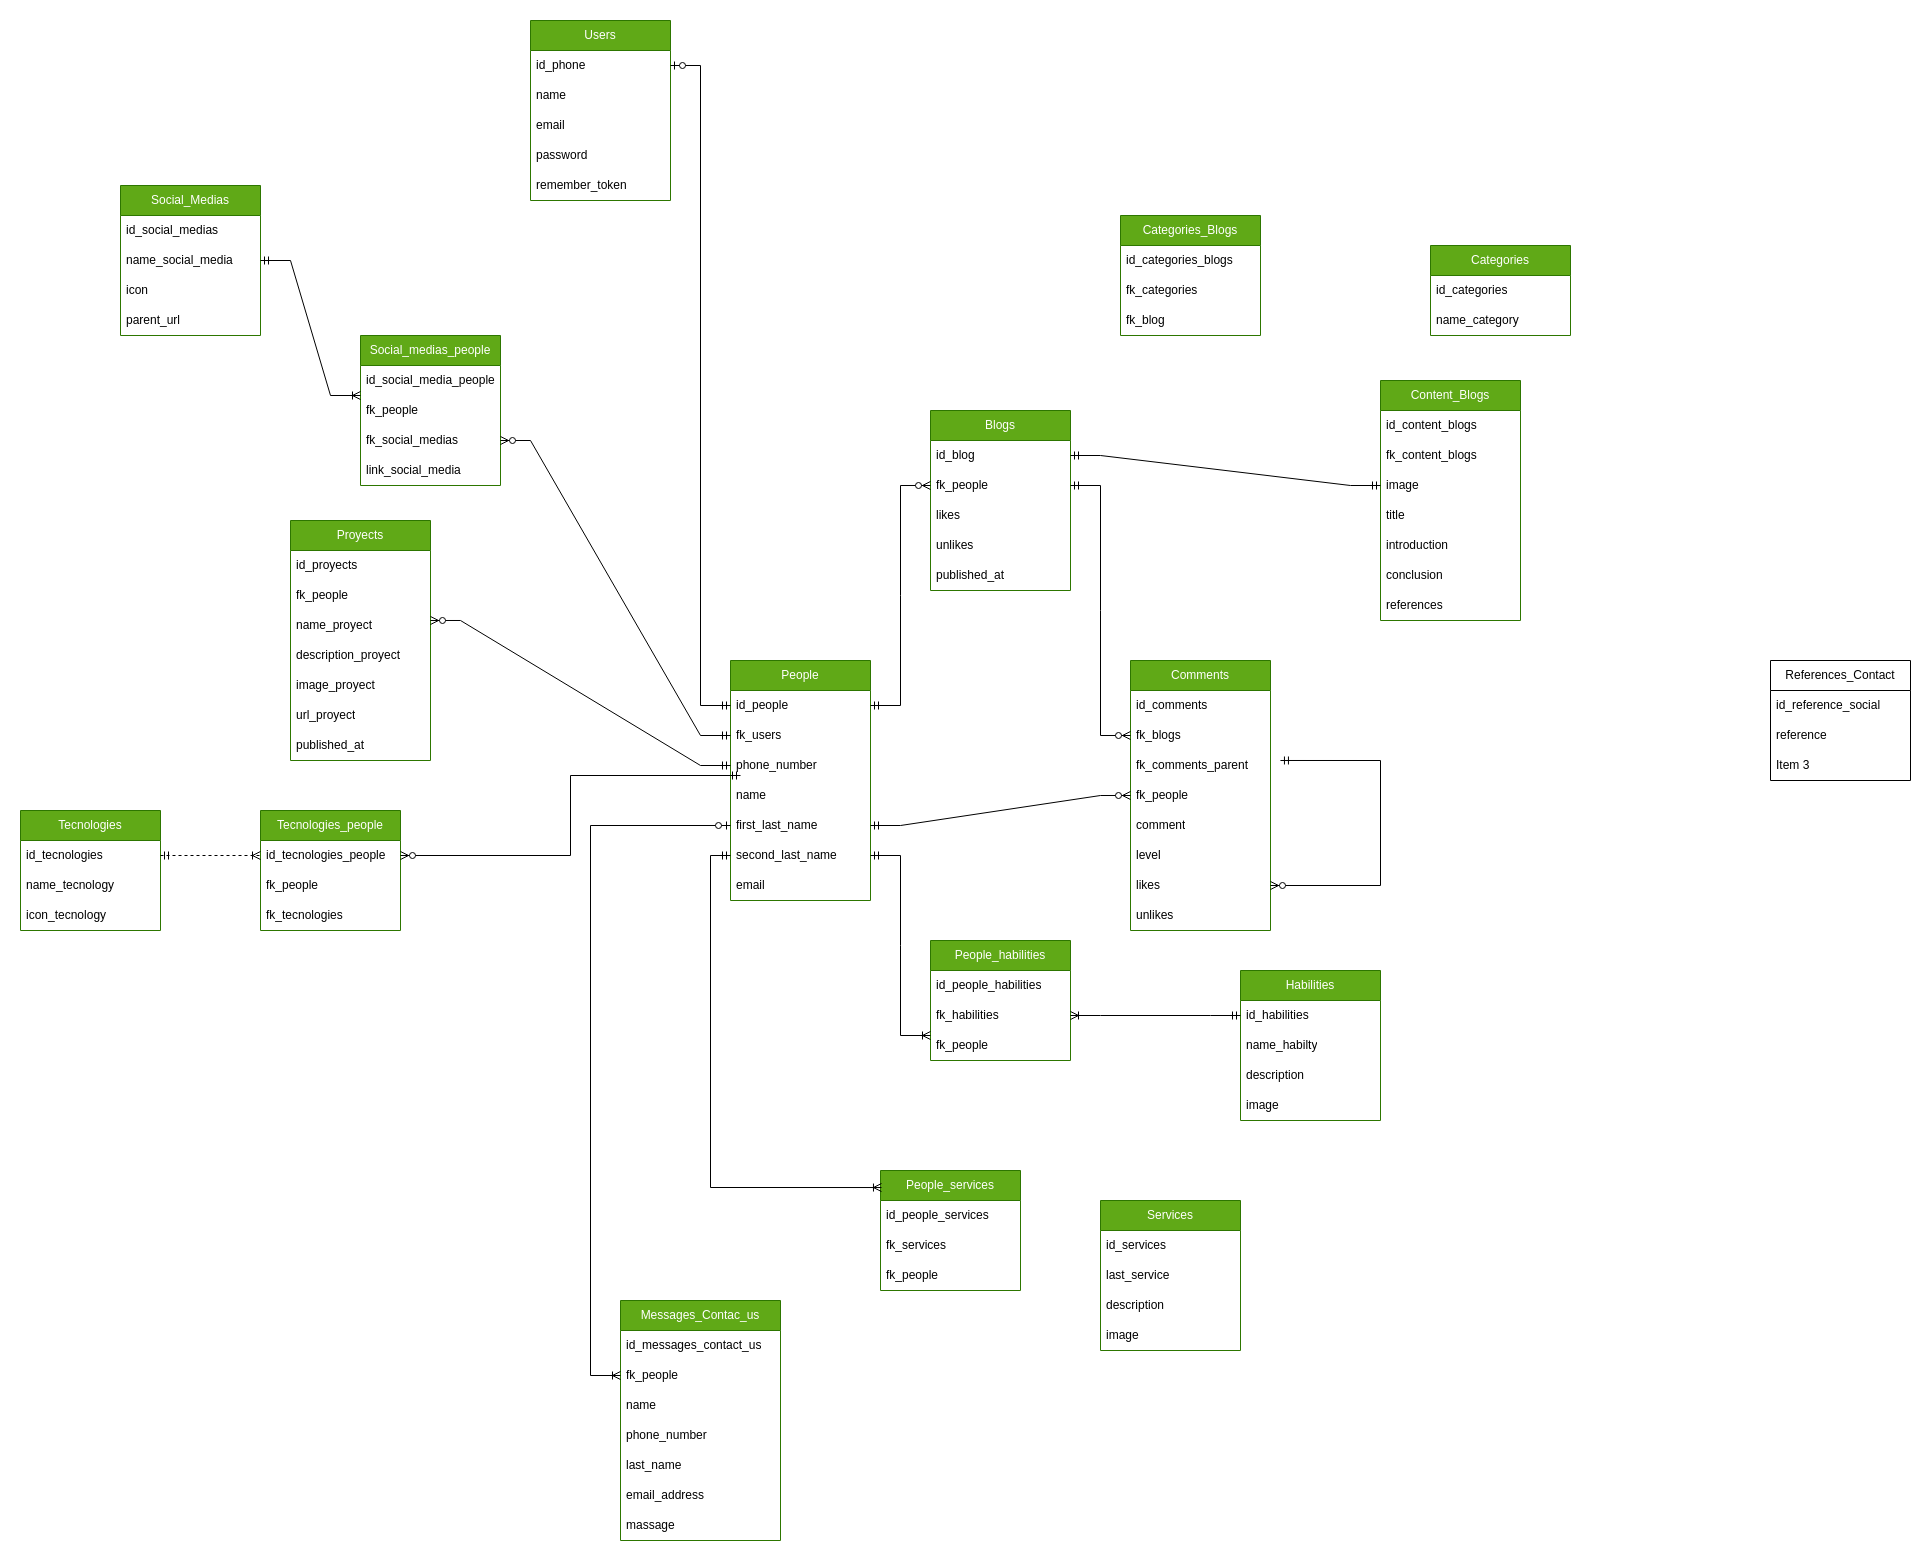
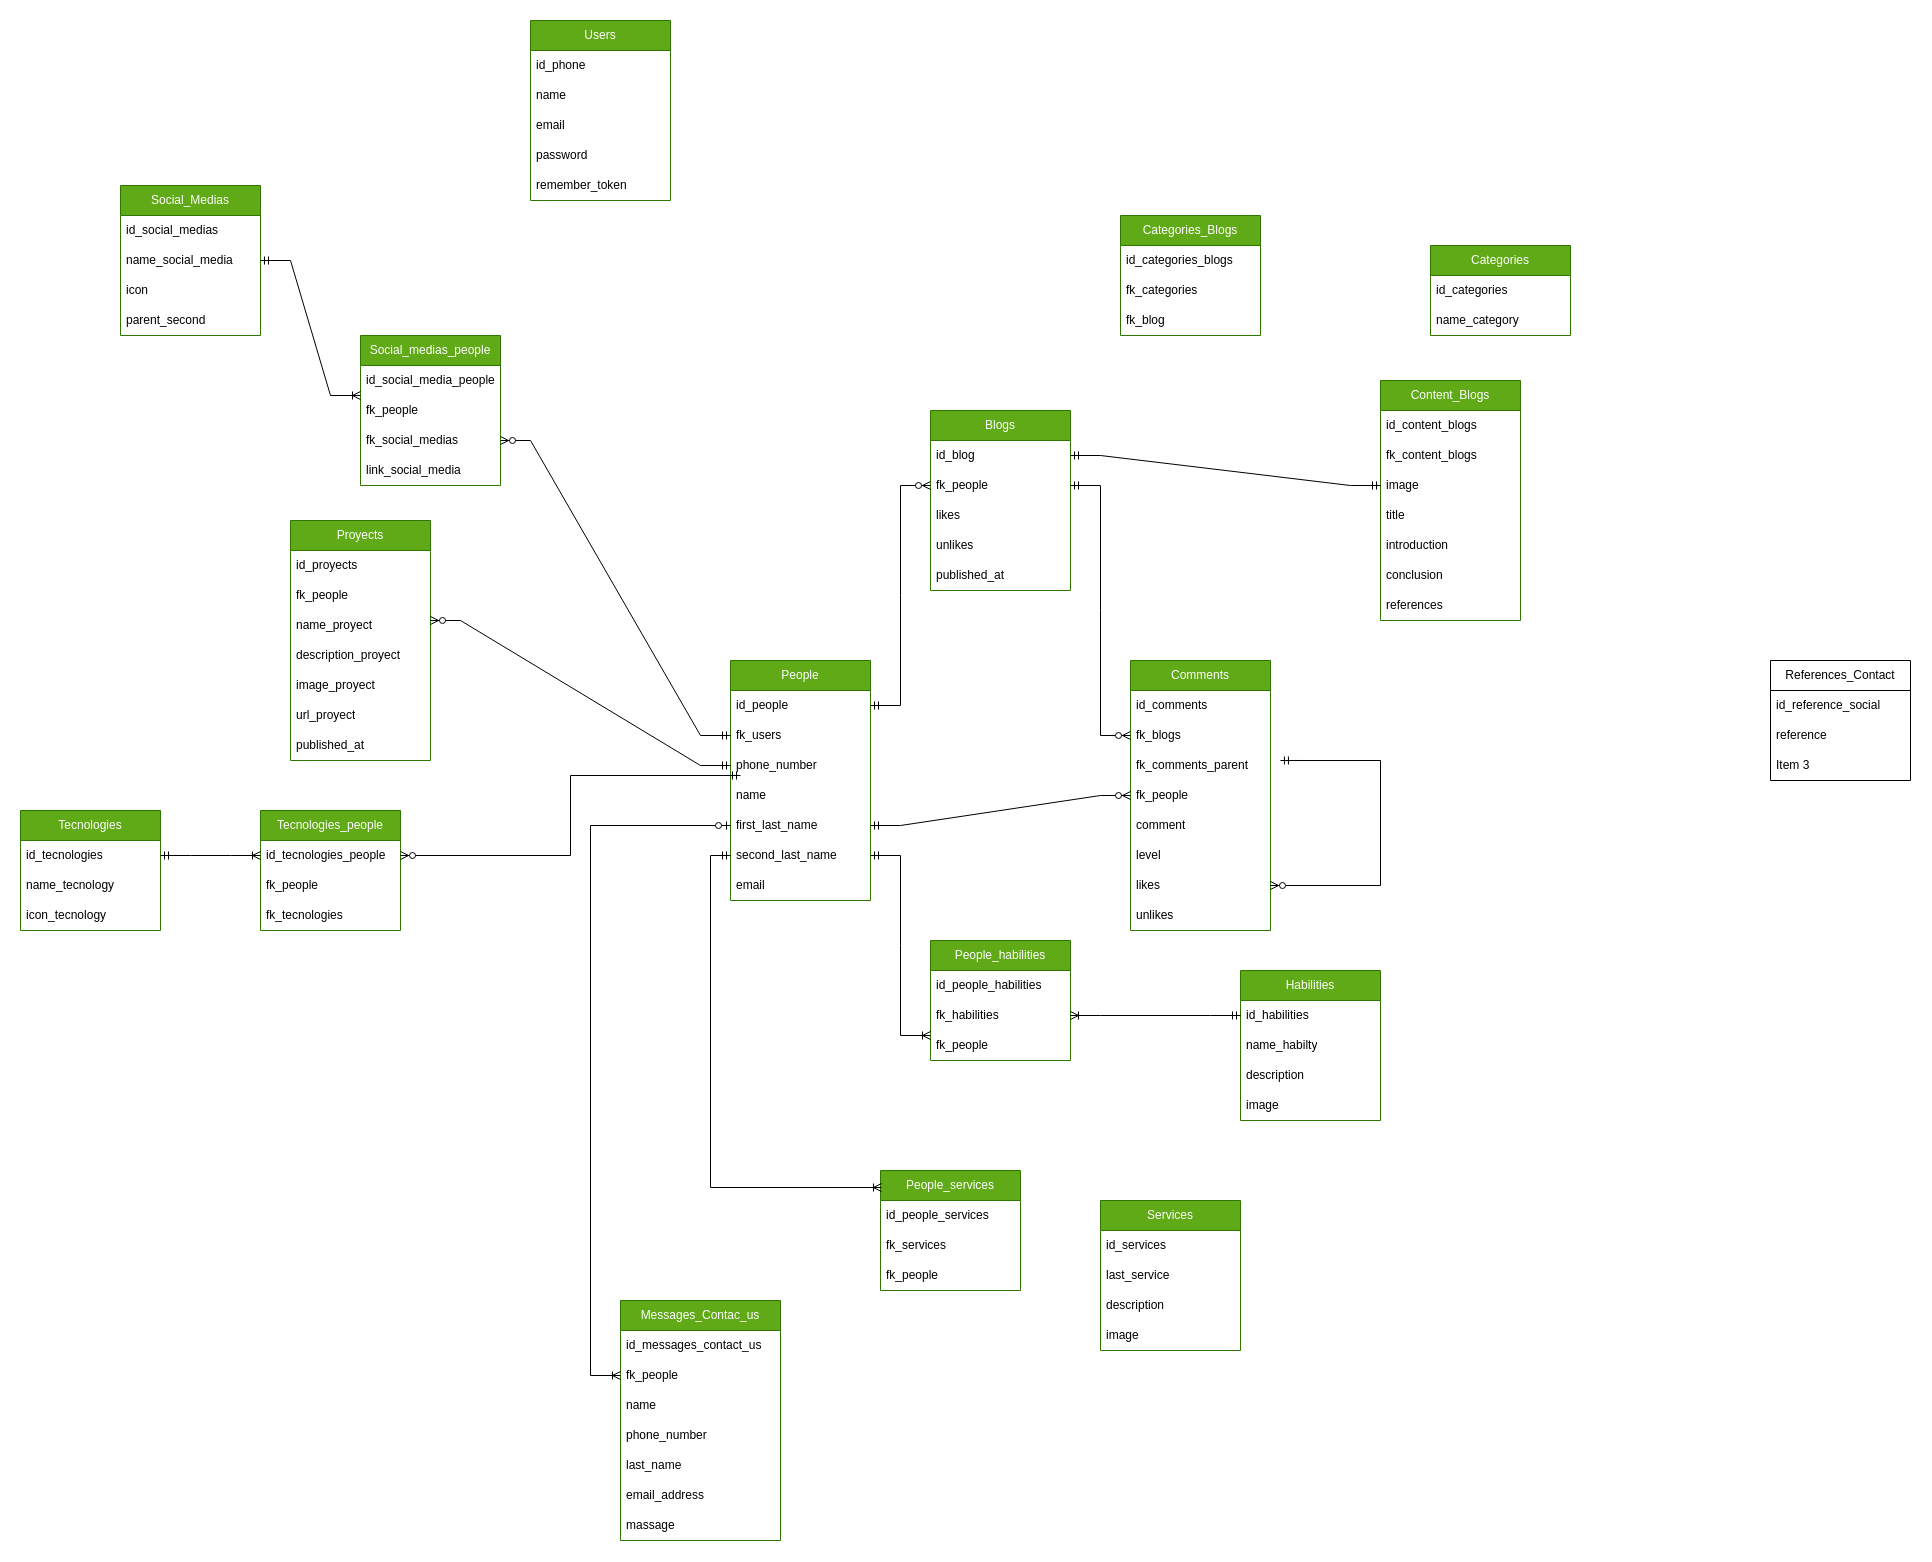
(159, 321) -> (170, 321)
(701, 386) -> none
(210, 856) -> (210, 856)
